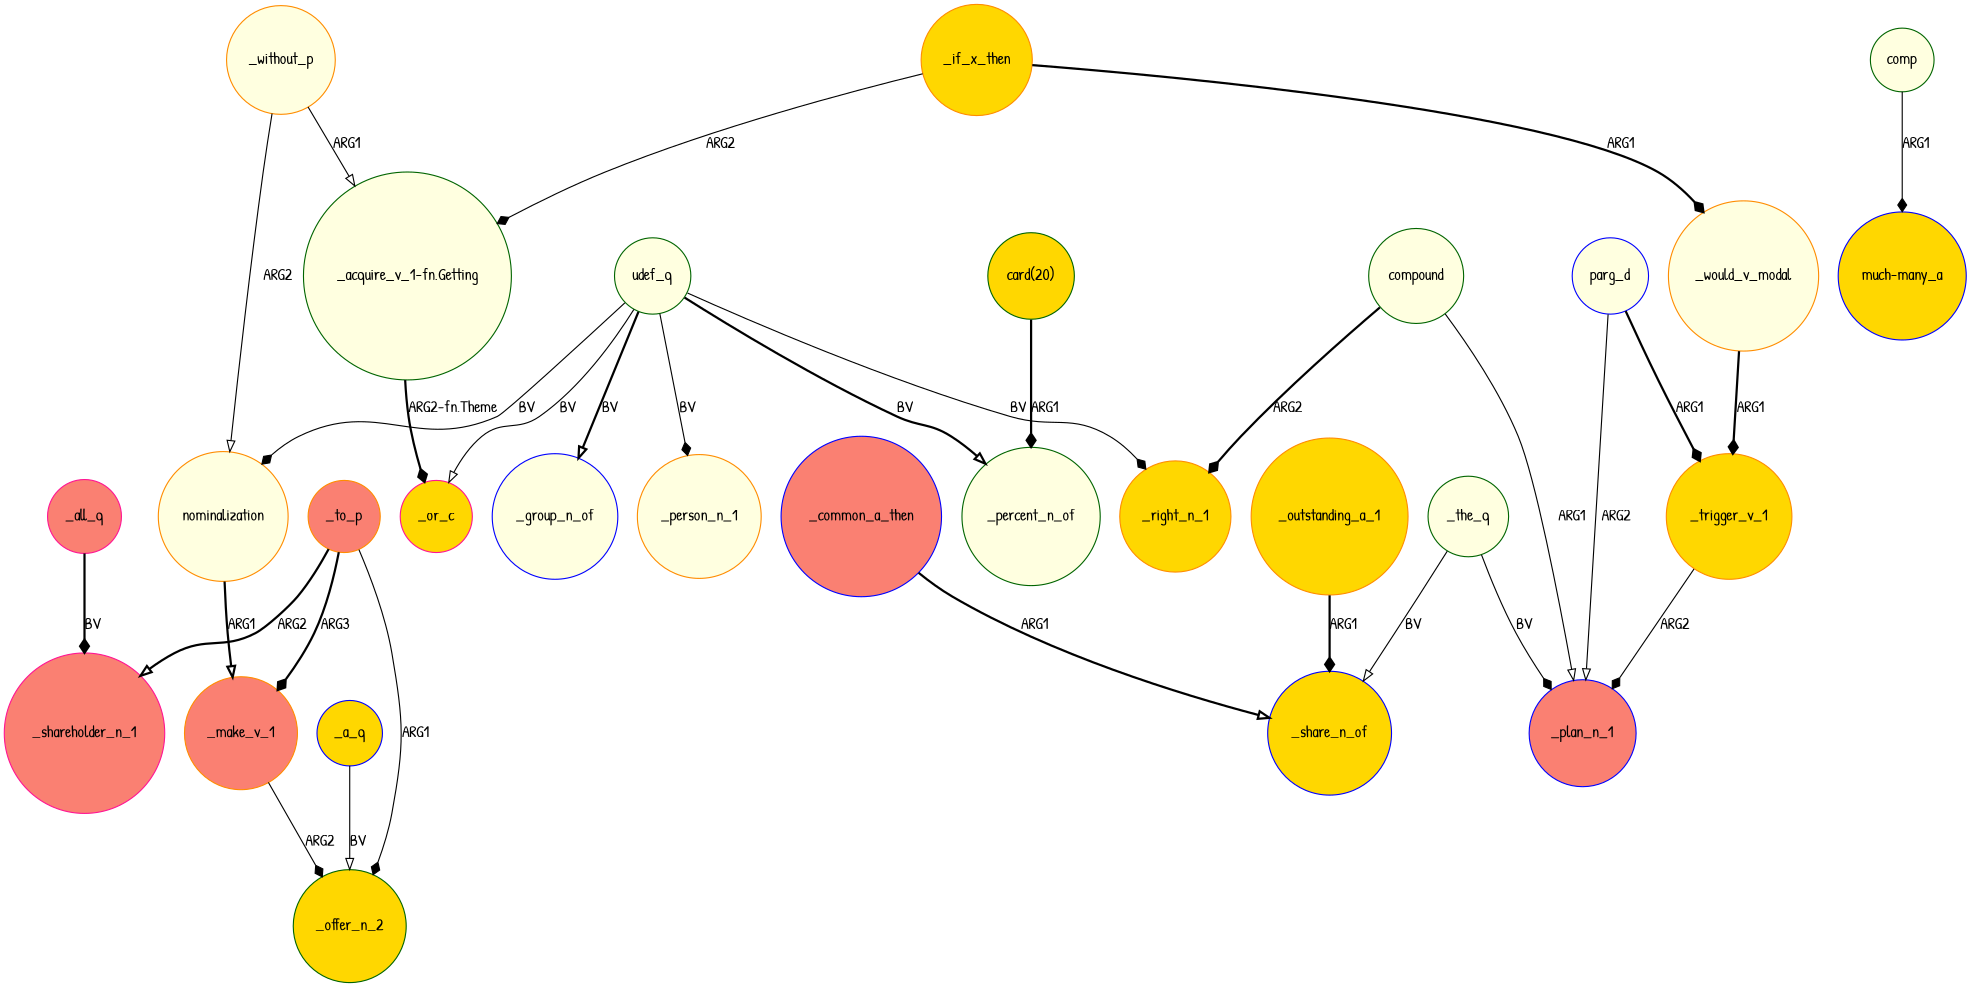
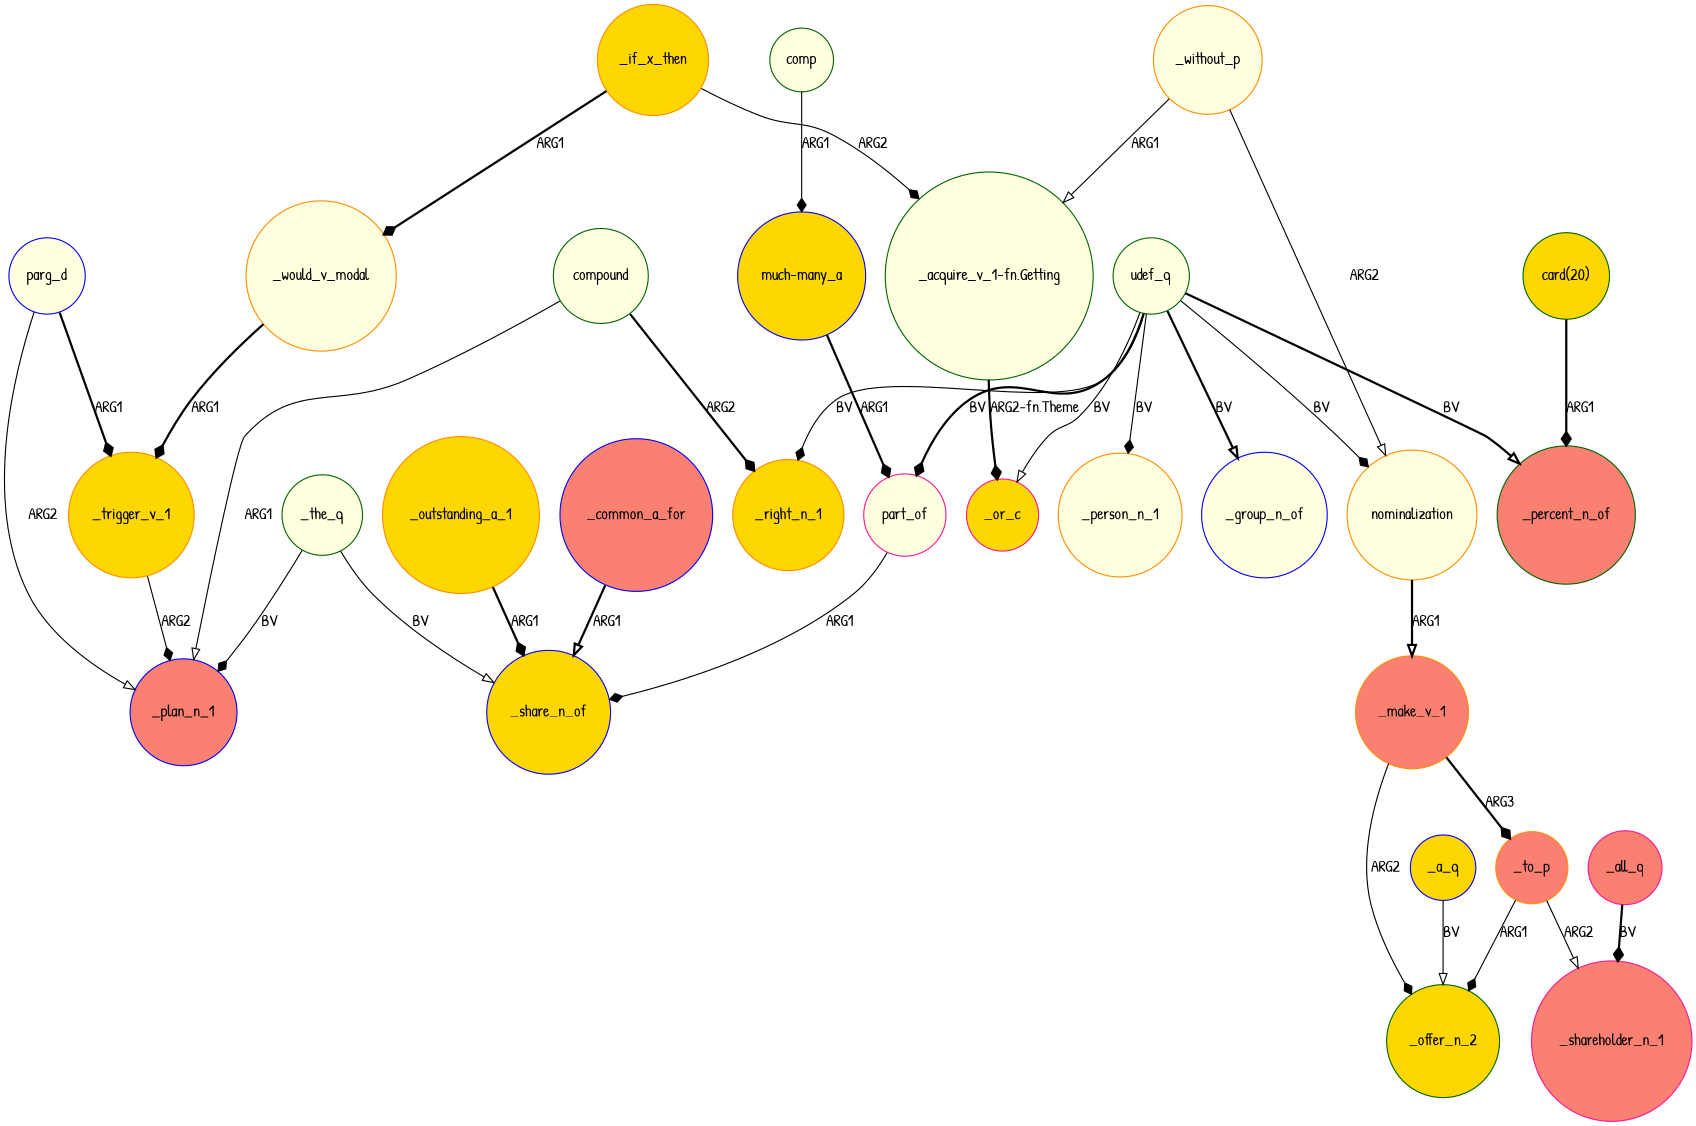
none -> (905, 515)
(861, 516) -> (636, 515)
(1031, 516) -> (1566, 515)
(320, 619) -> (1474, 793)
(255, 633) -> (1560, 929)
